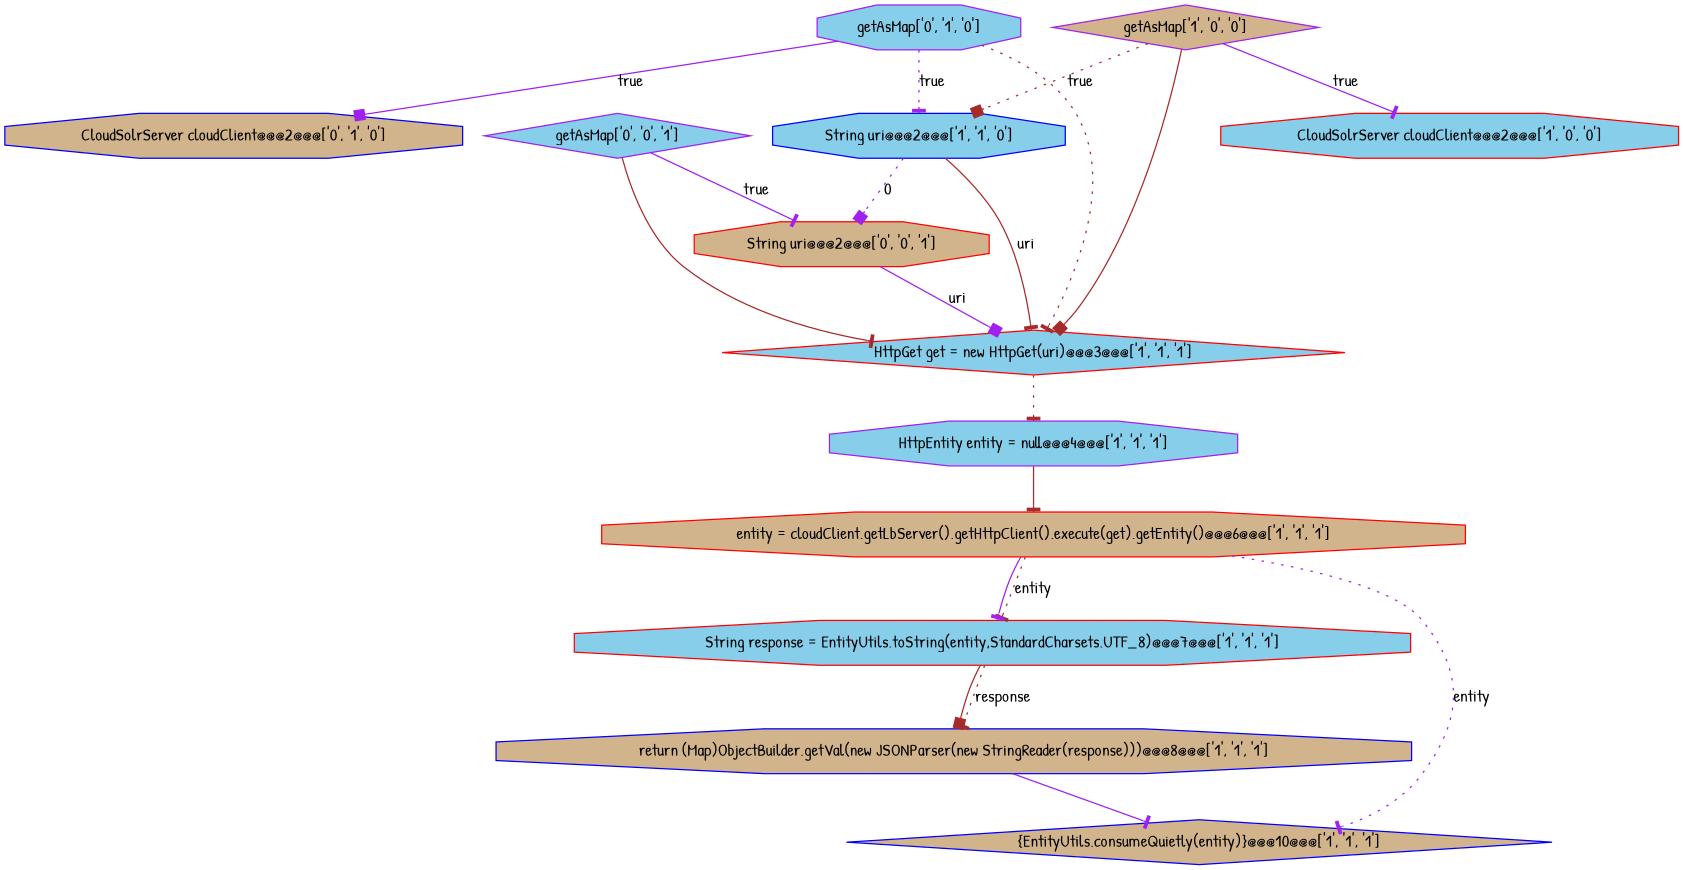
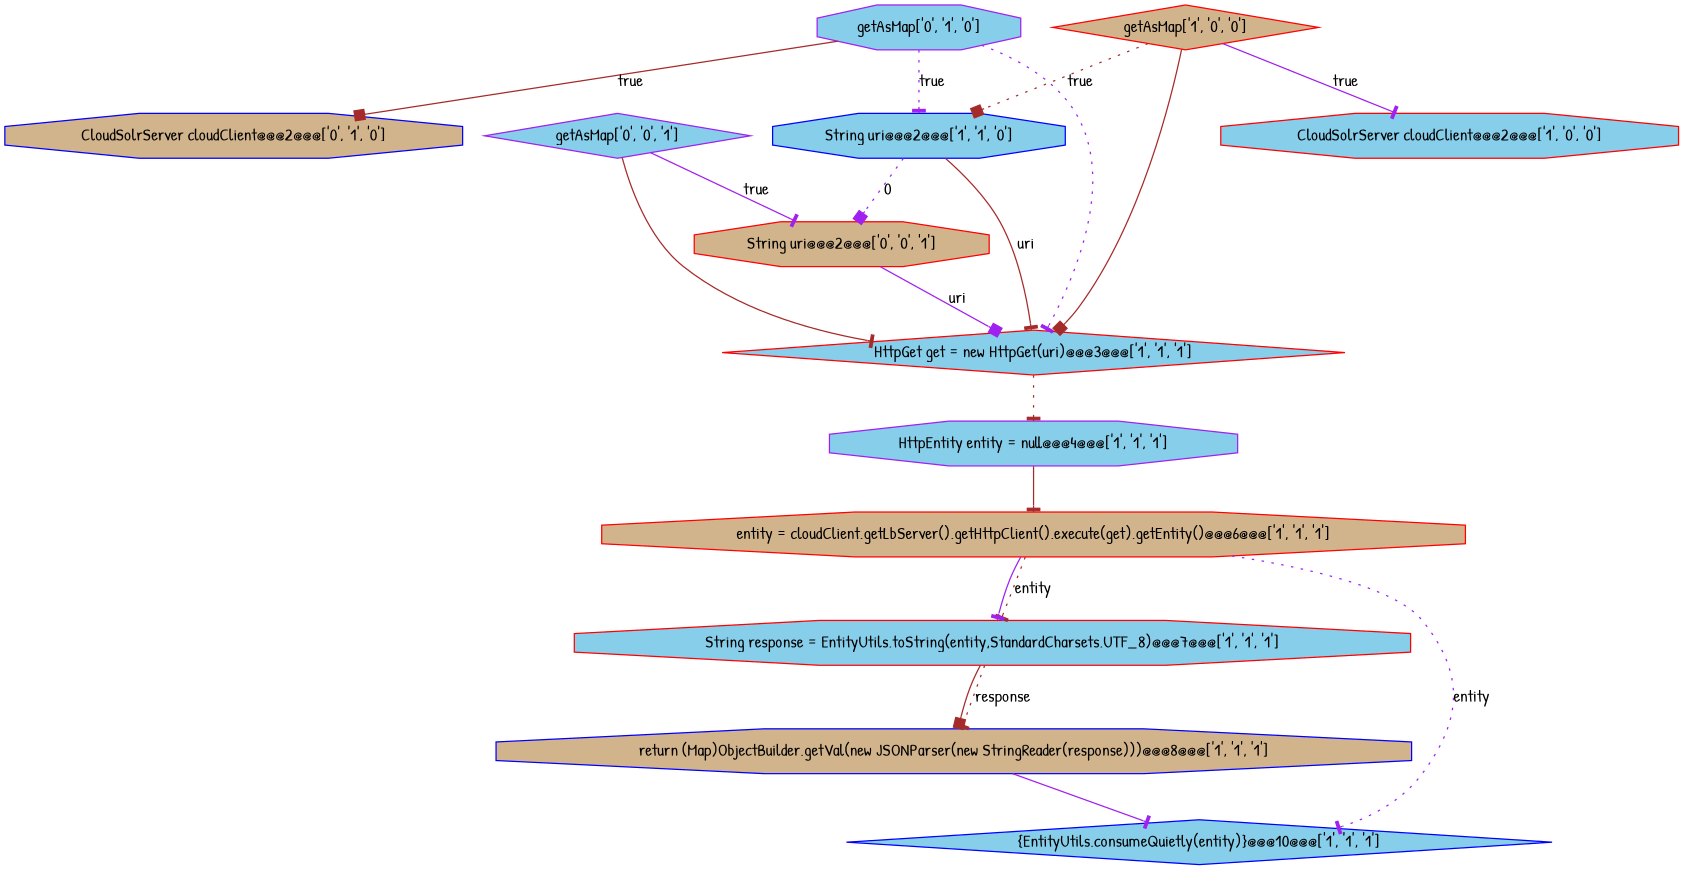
(1186, 27) -> (1186, 27)
(602, 78) -> (602, 78)
(1091, 163) -> (1091, 163)
(1199, 842) -> (1199, 842)
